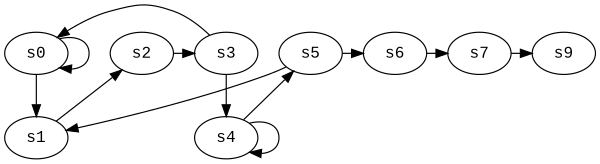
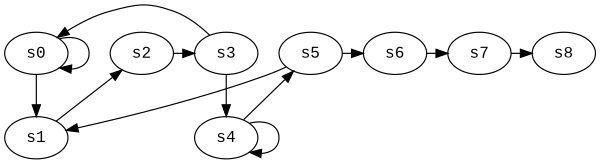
(564, 53) -> (564, 53)
